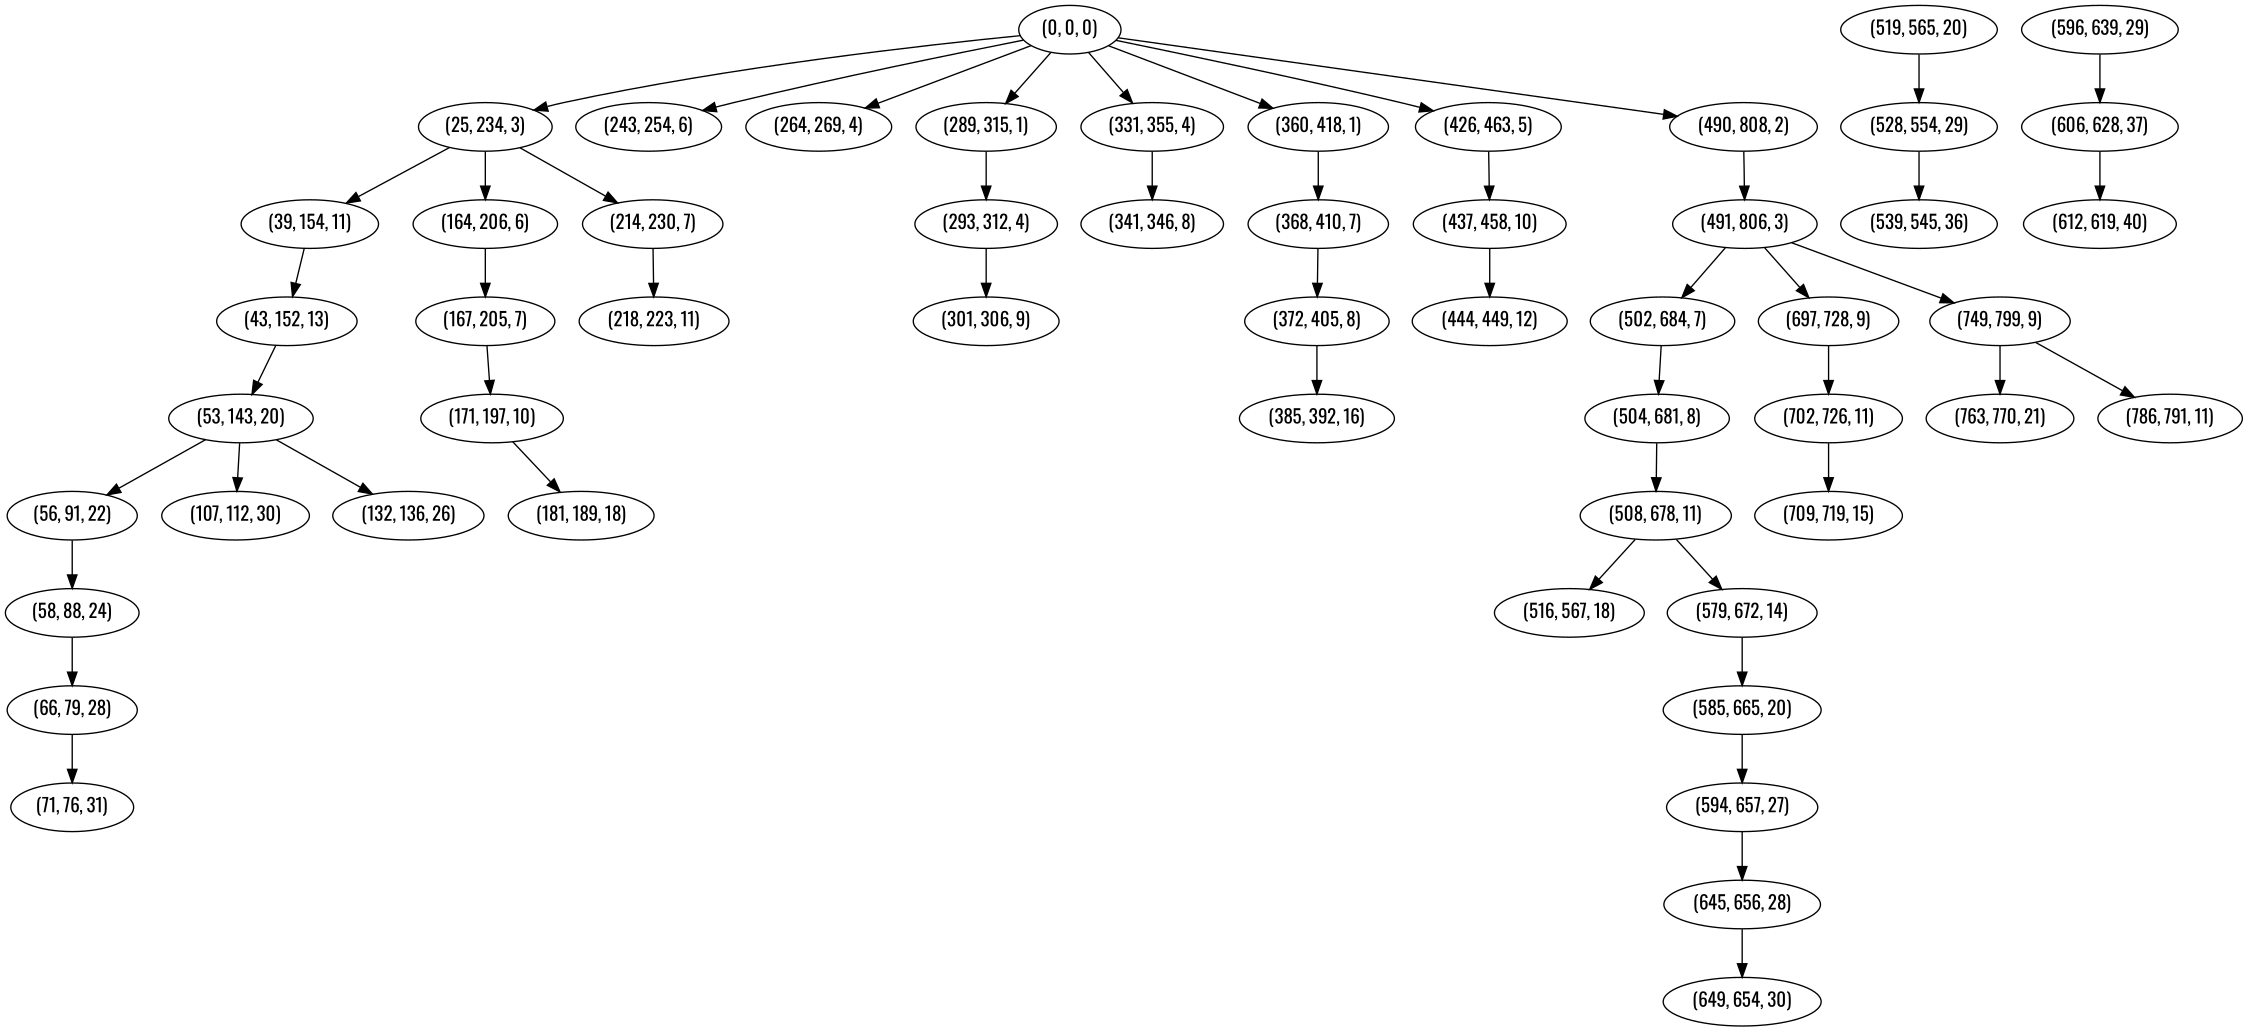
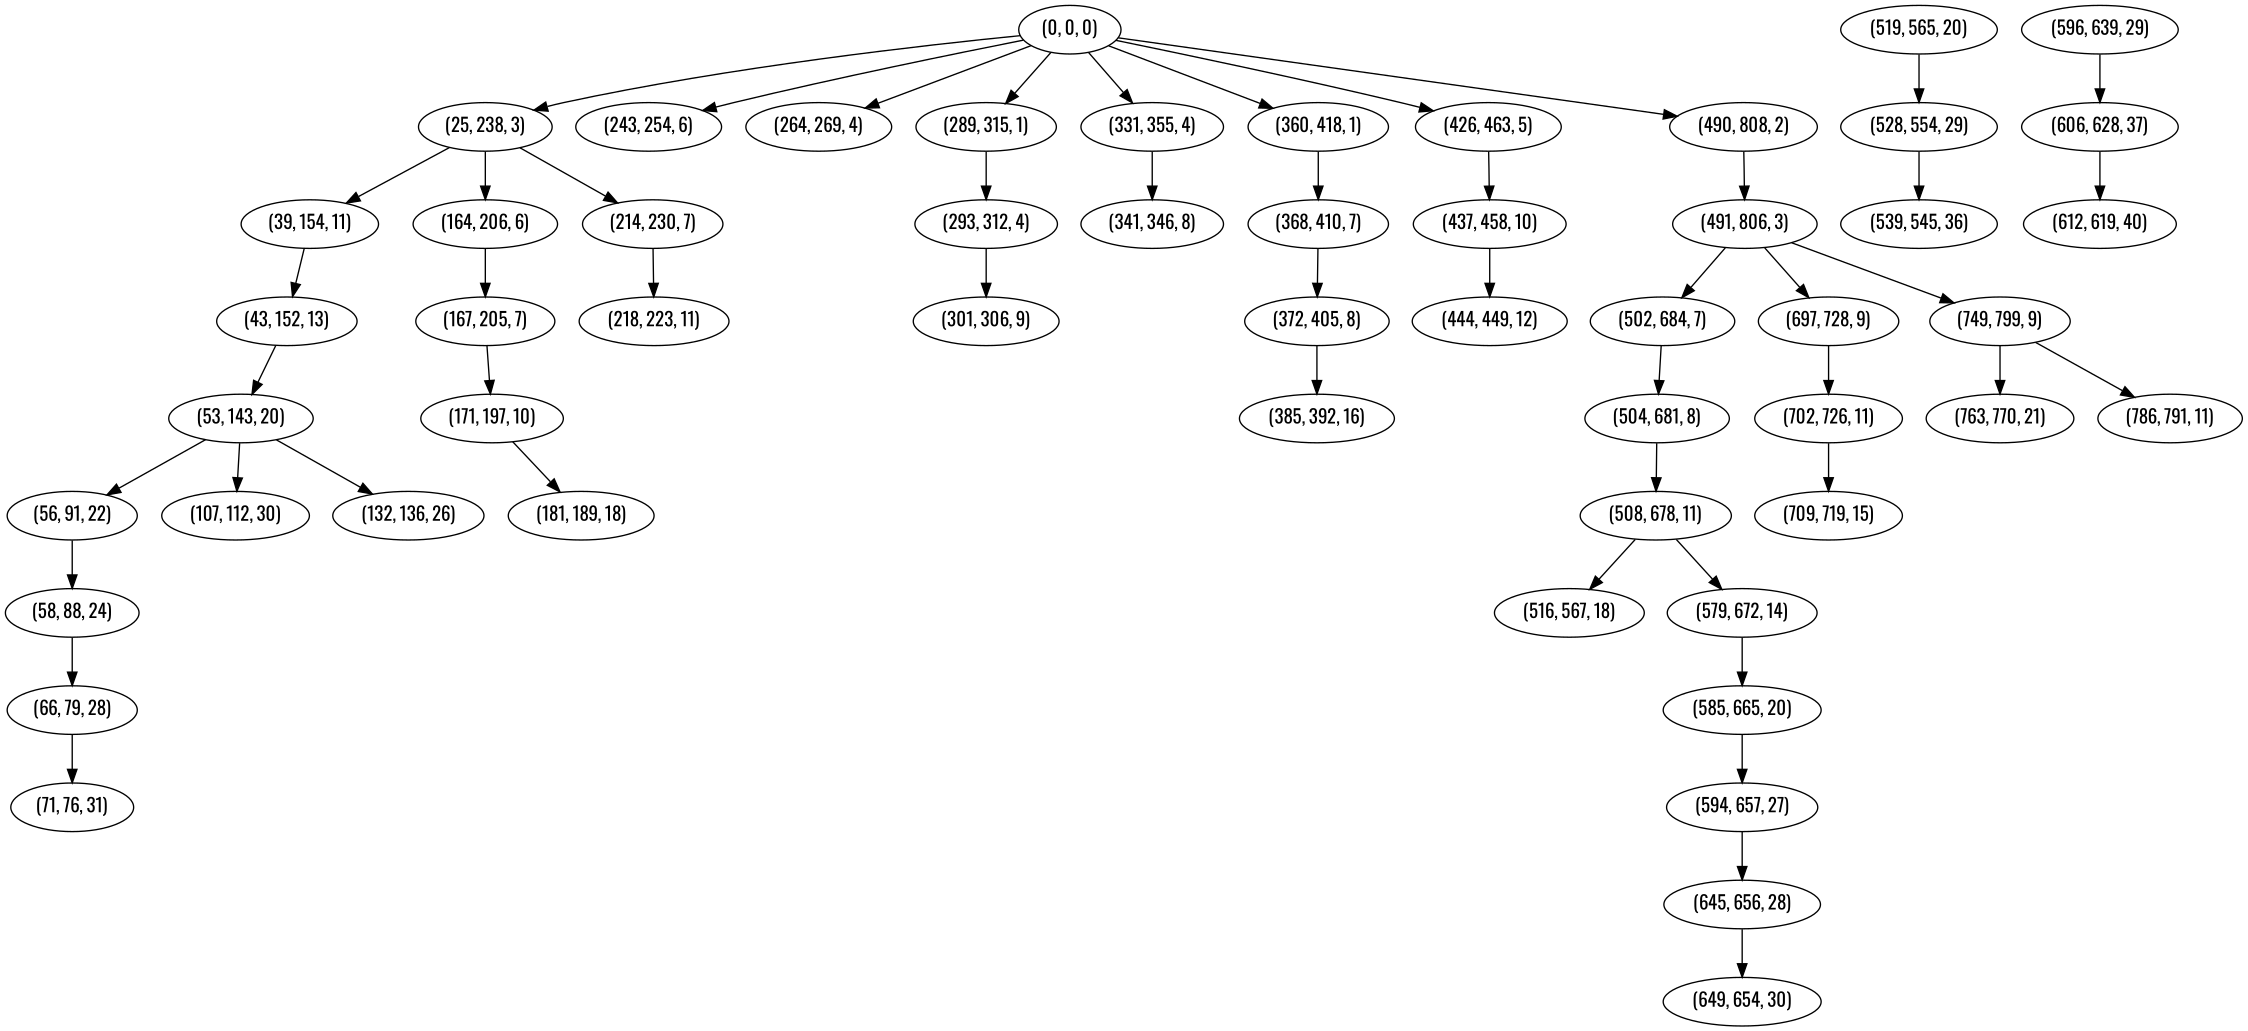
(485, 127) -> (485, 127)
